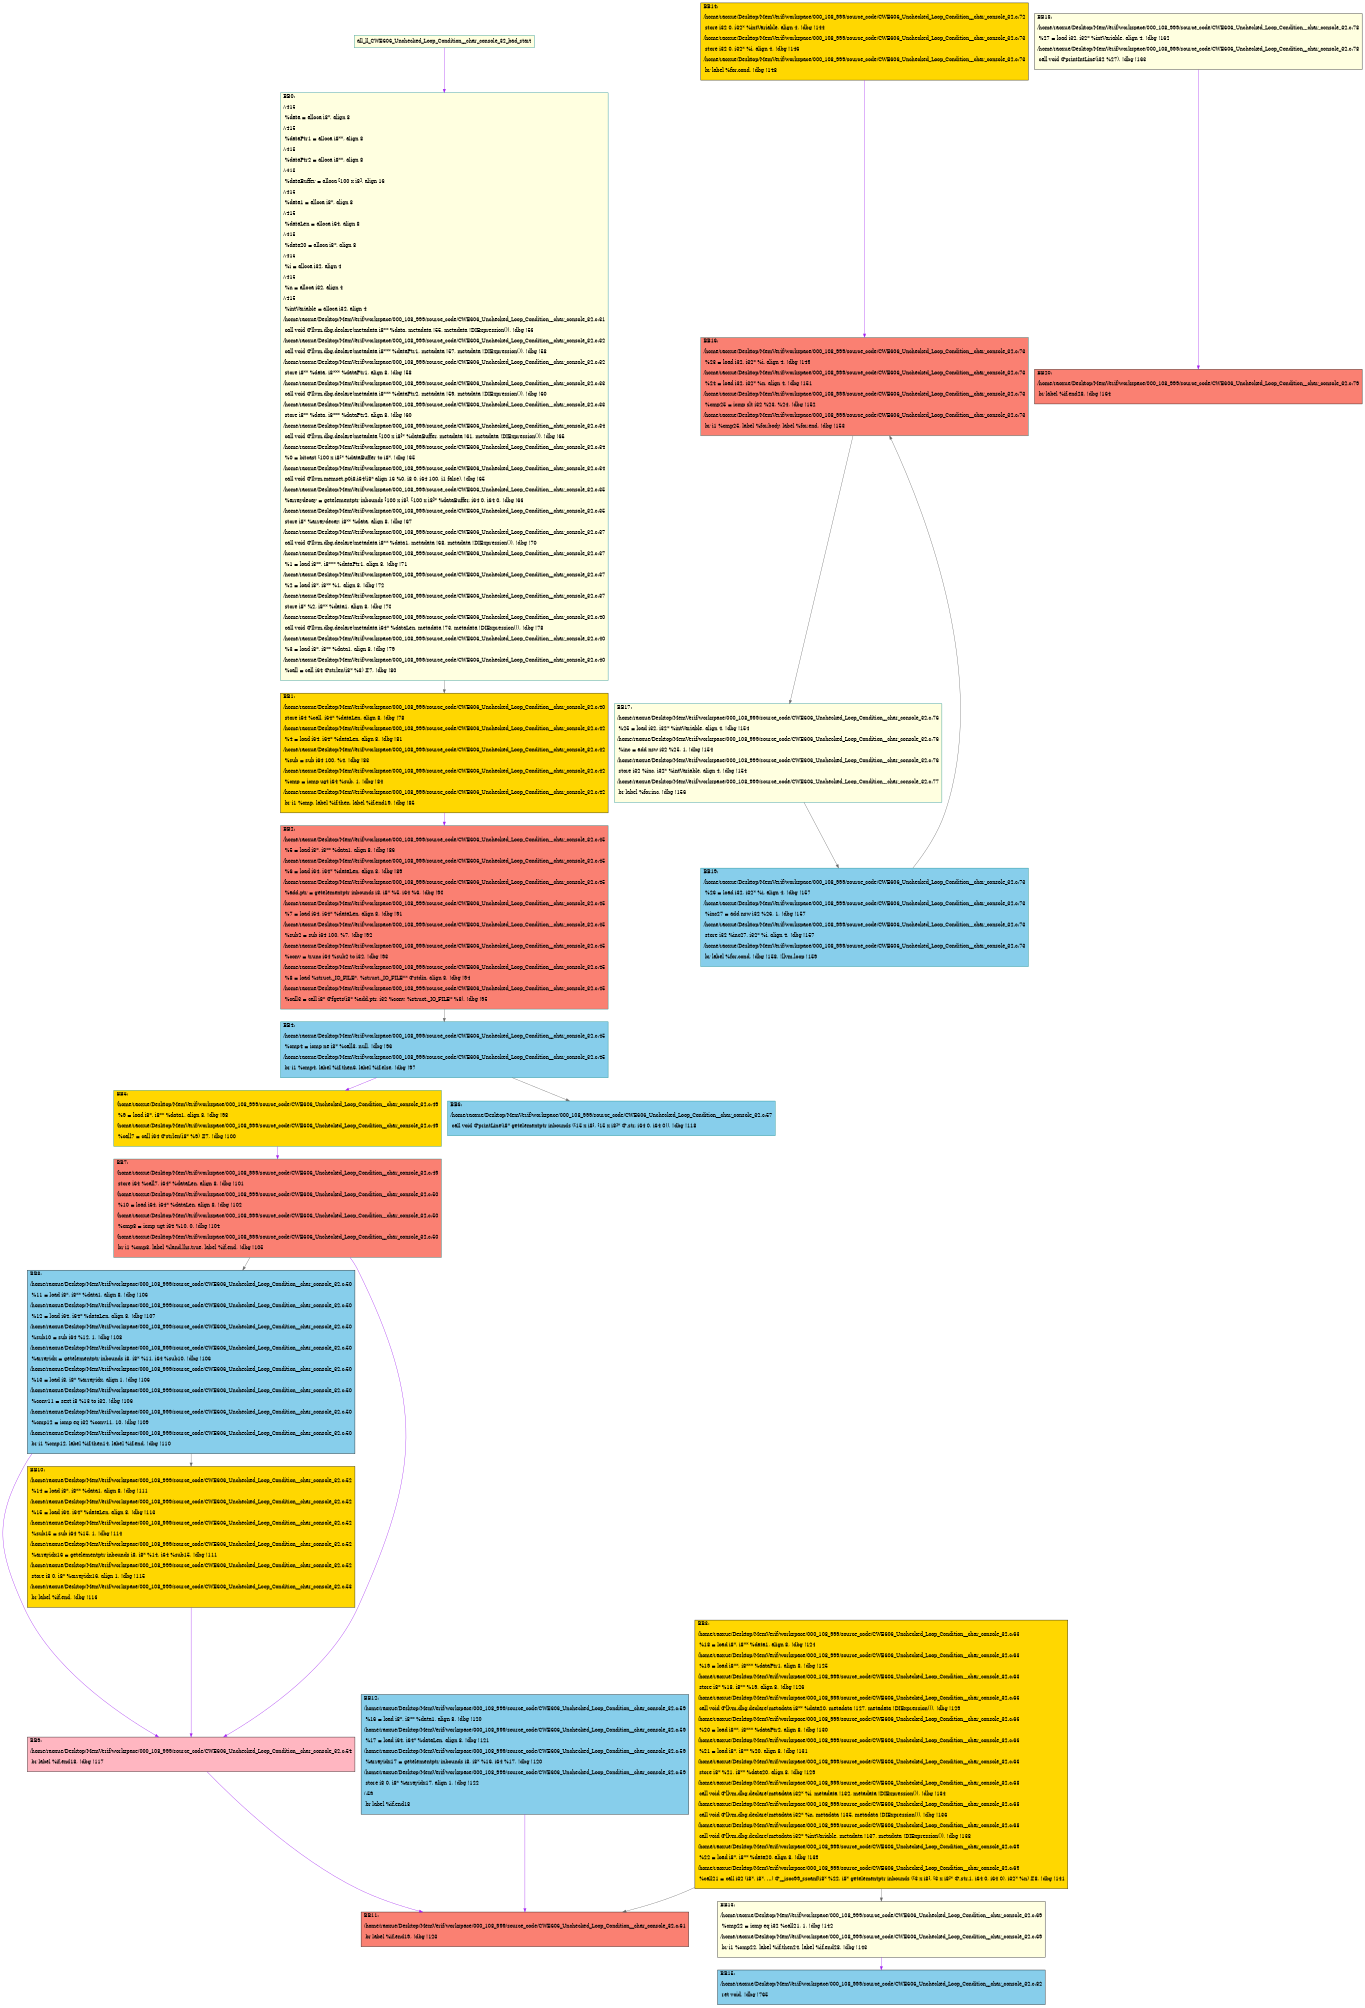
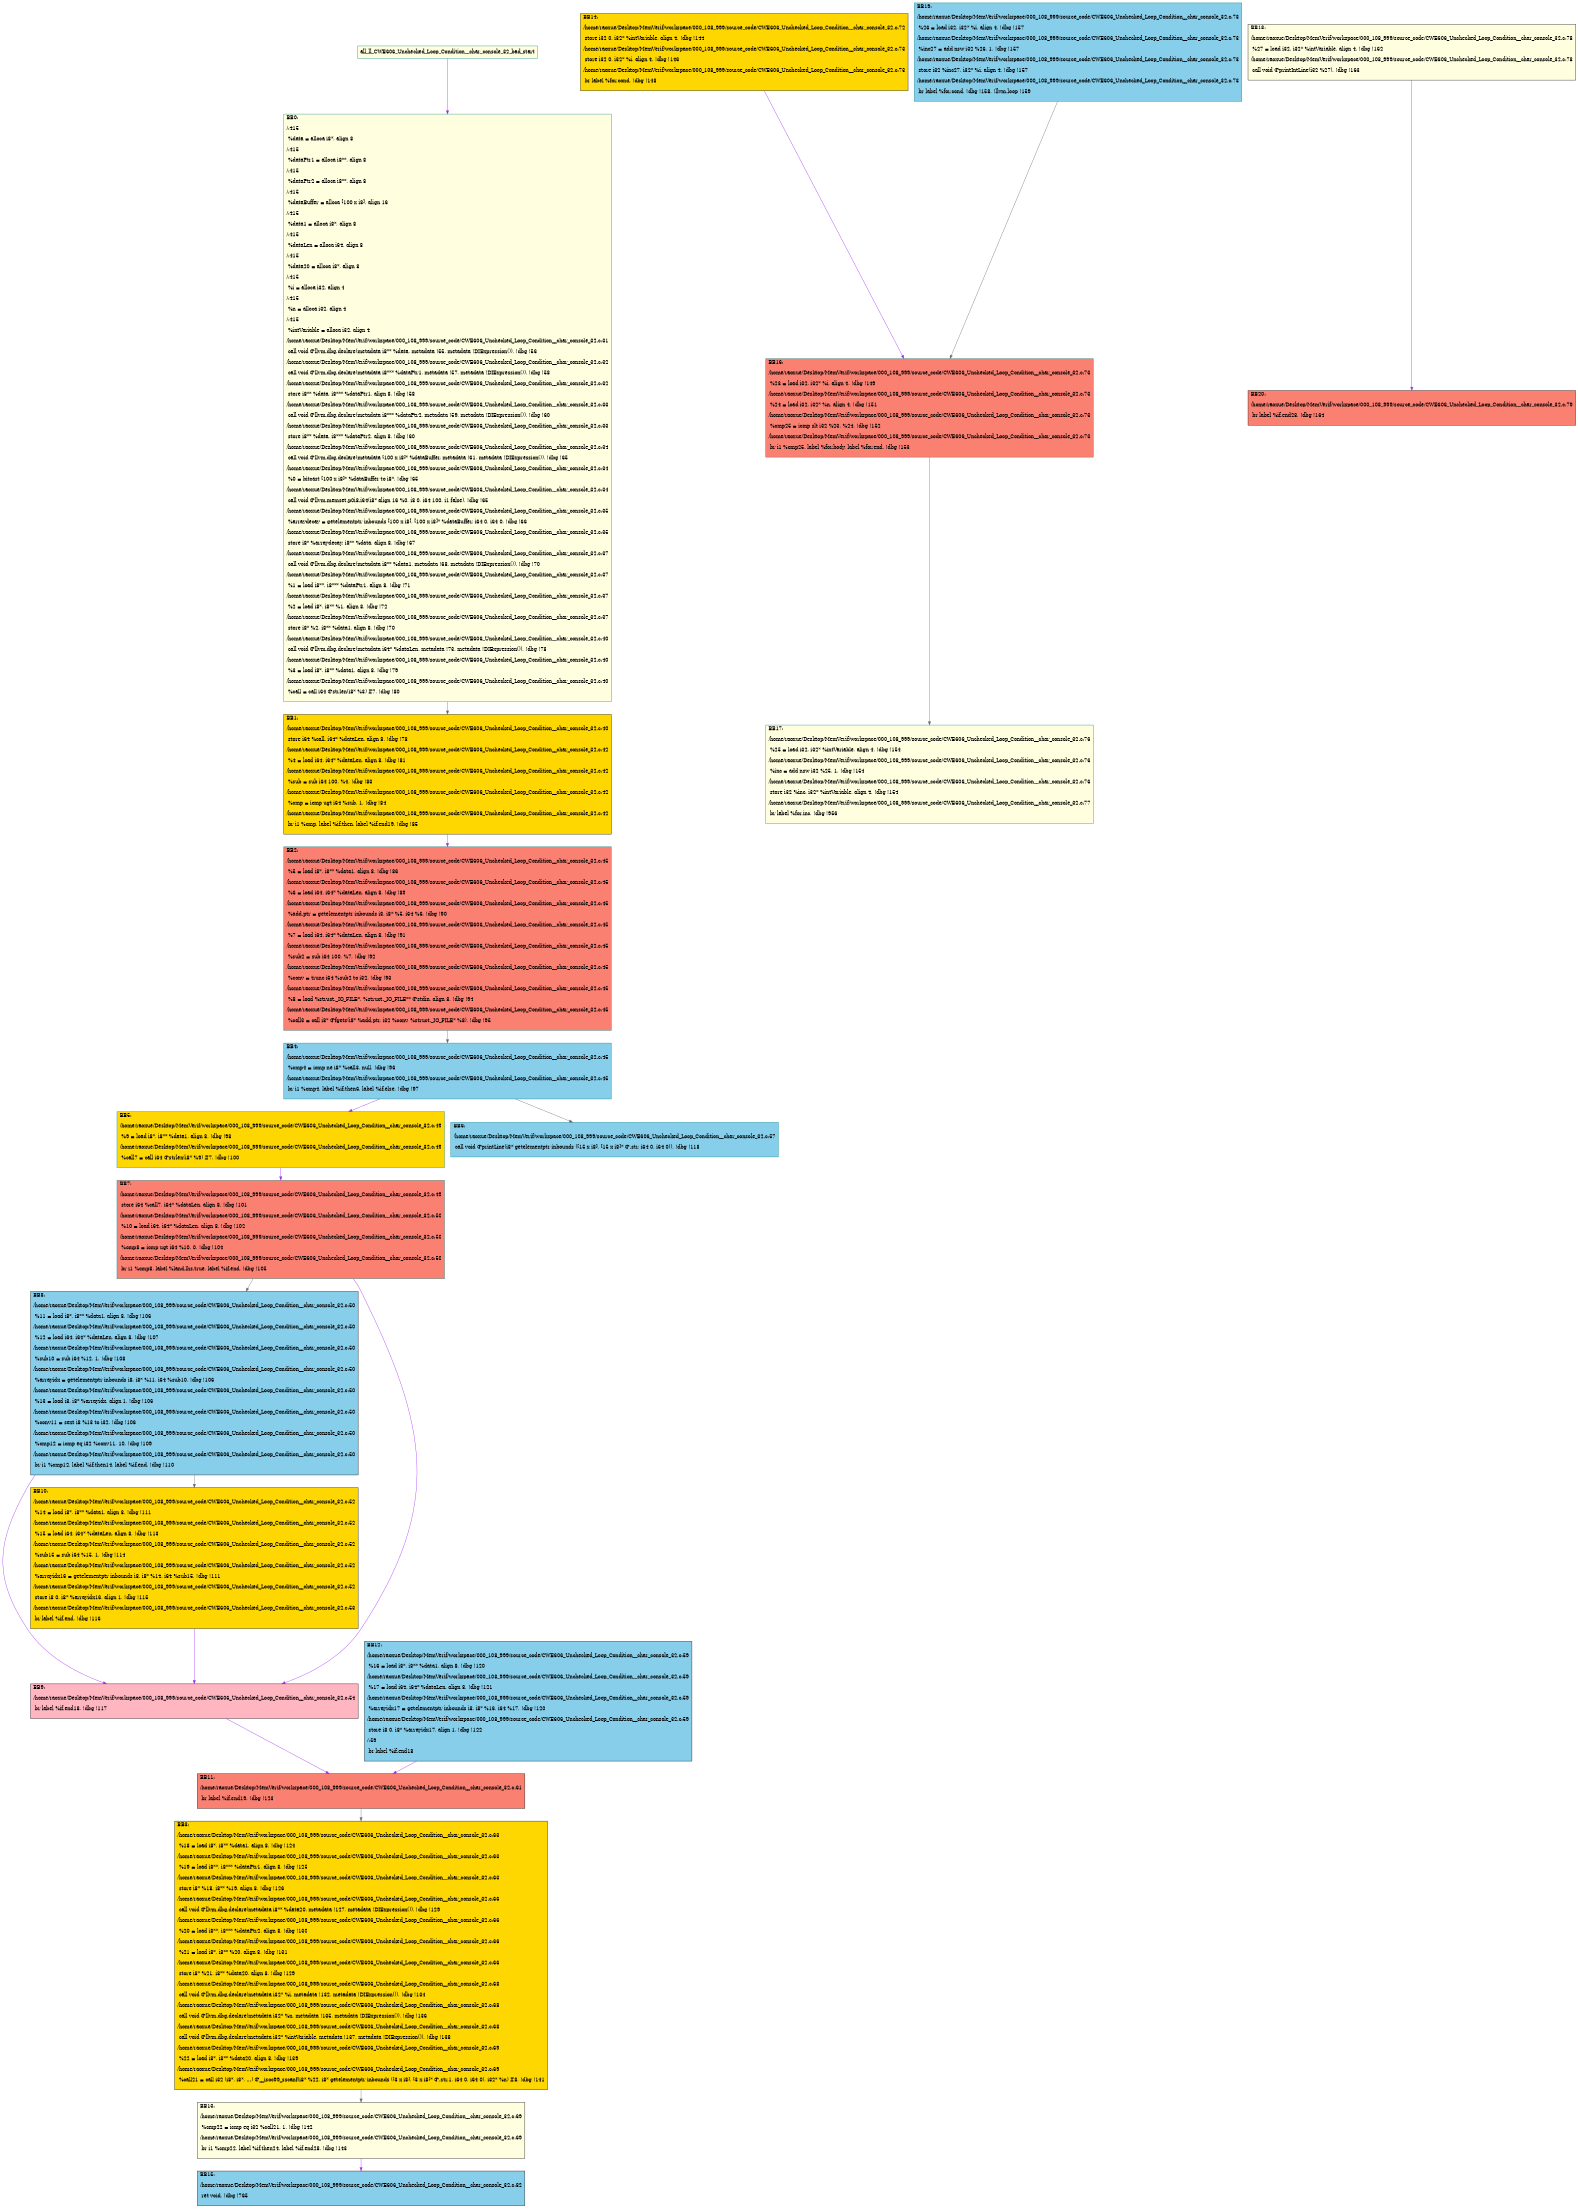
(652, 793) -> (803, 814)
(821, 834) -> none
(661, 1901) -> (361, 1813)
